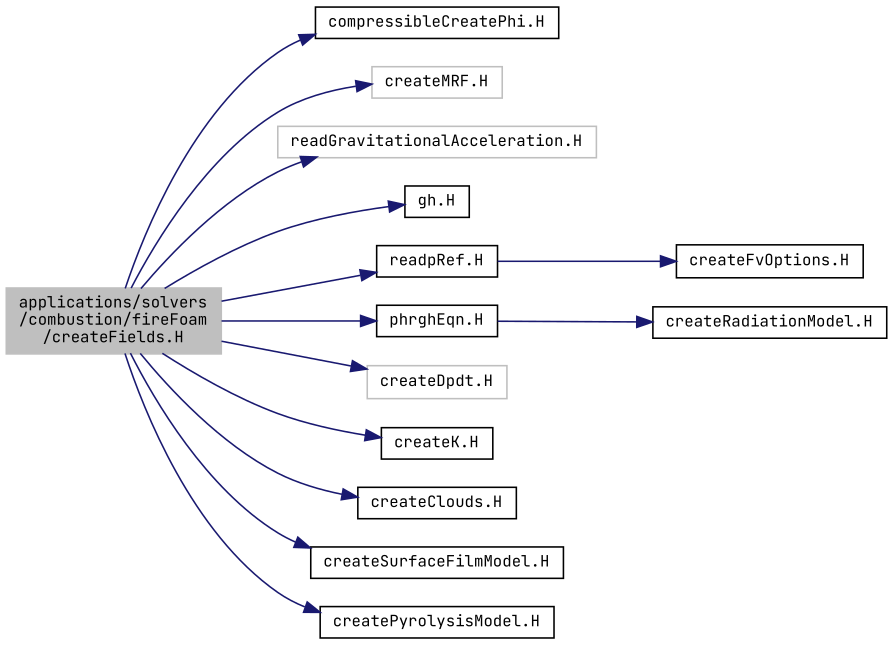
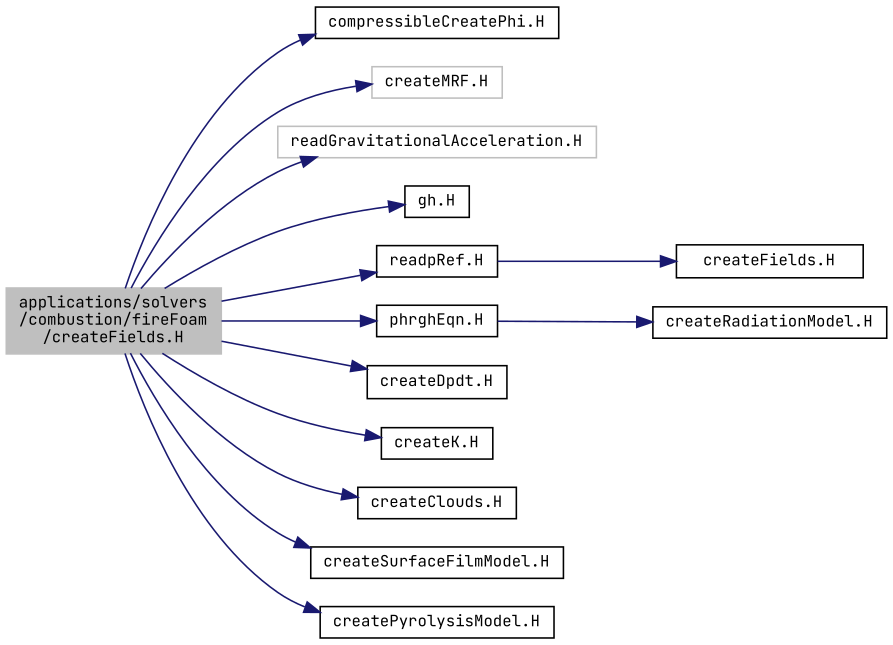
(770, 261) -> (770, 261)
(437, 382) -> (437, 382)
